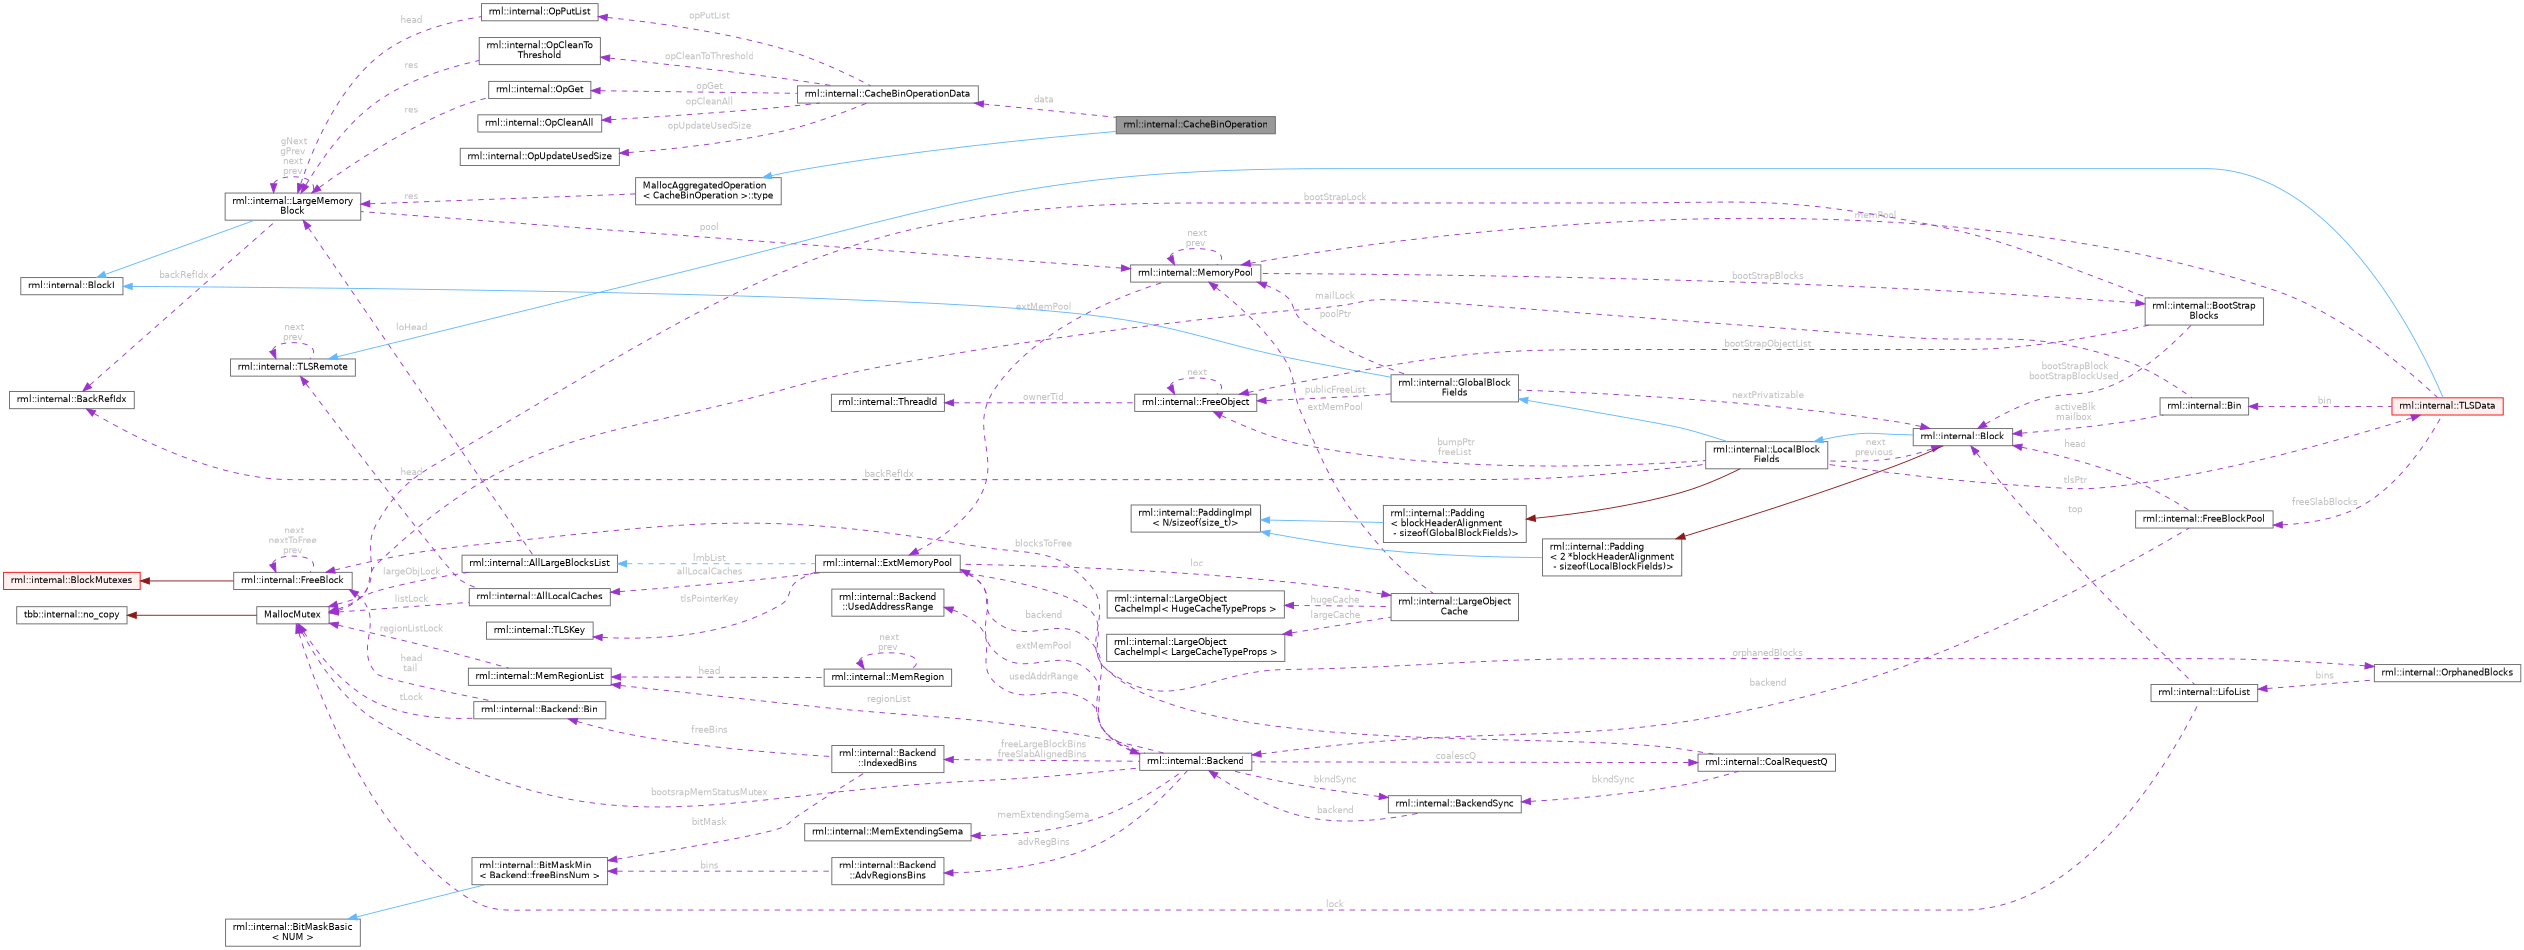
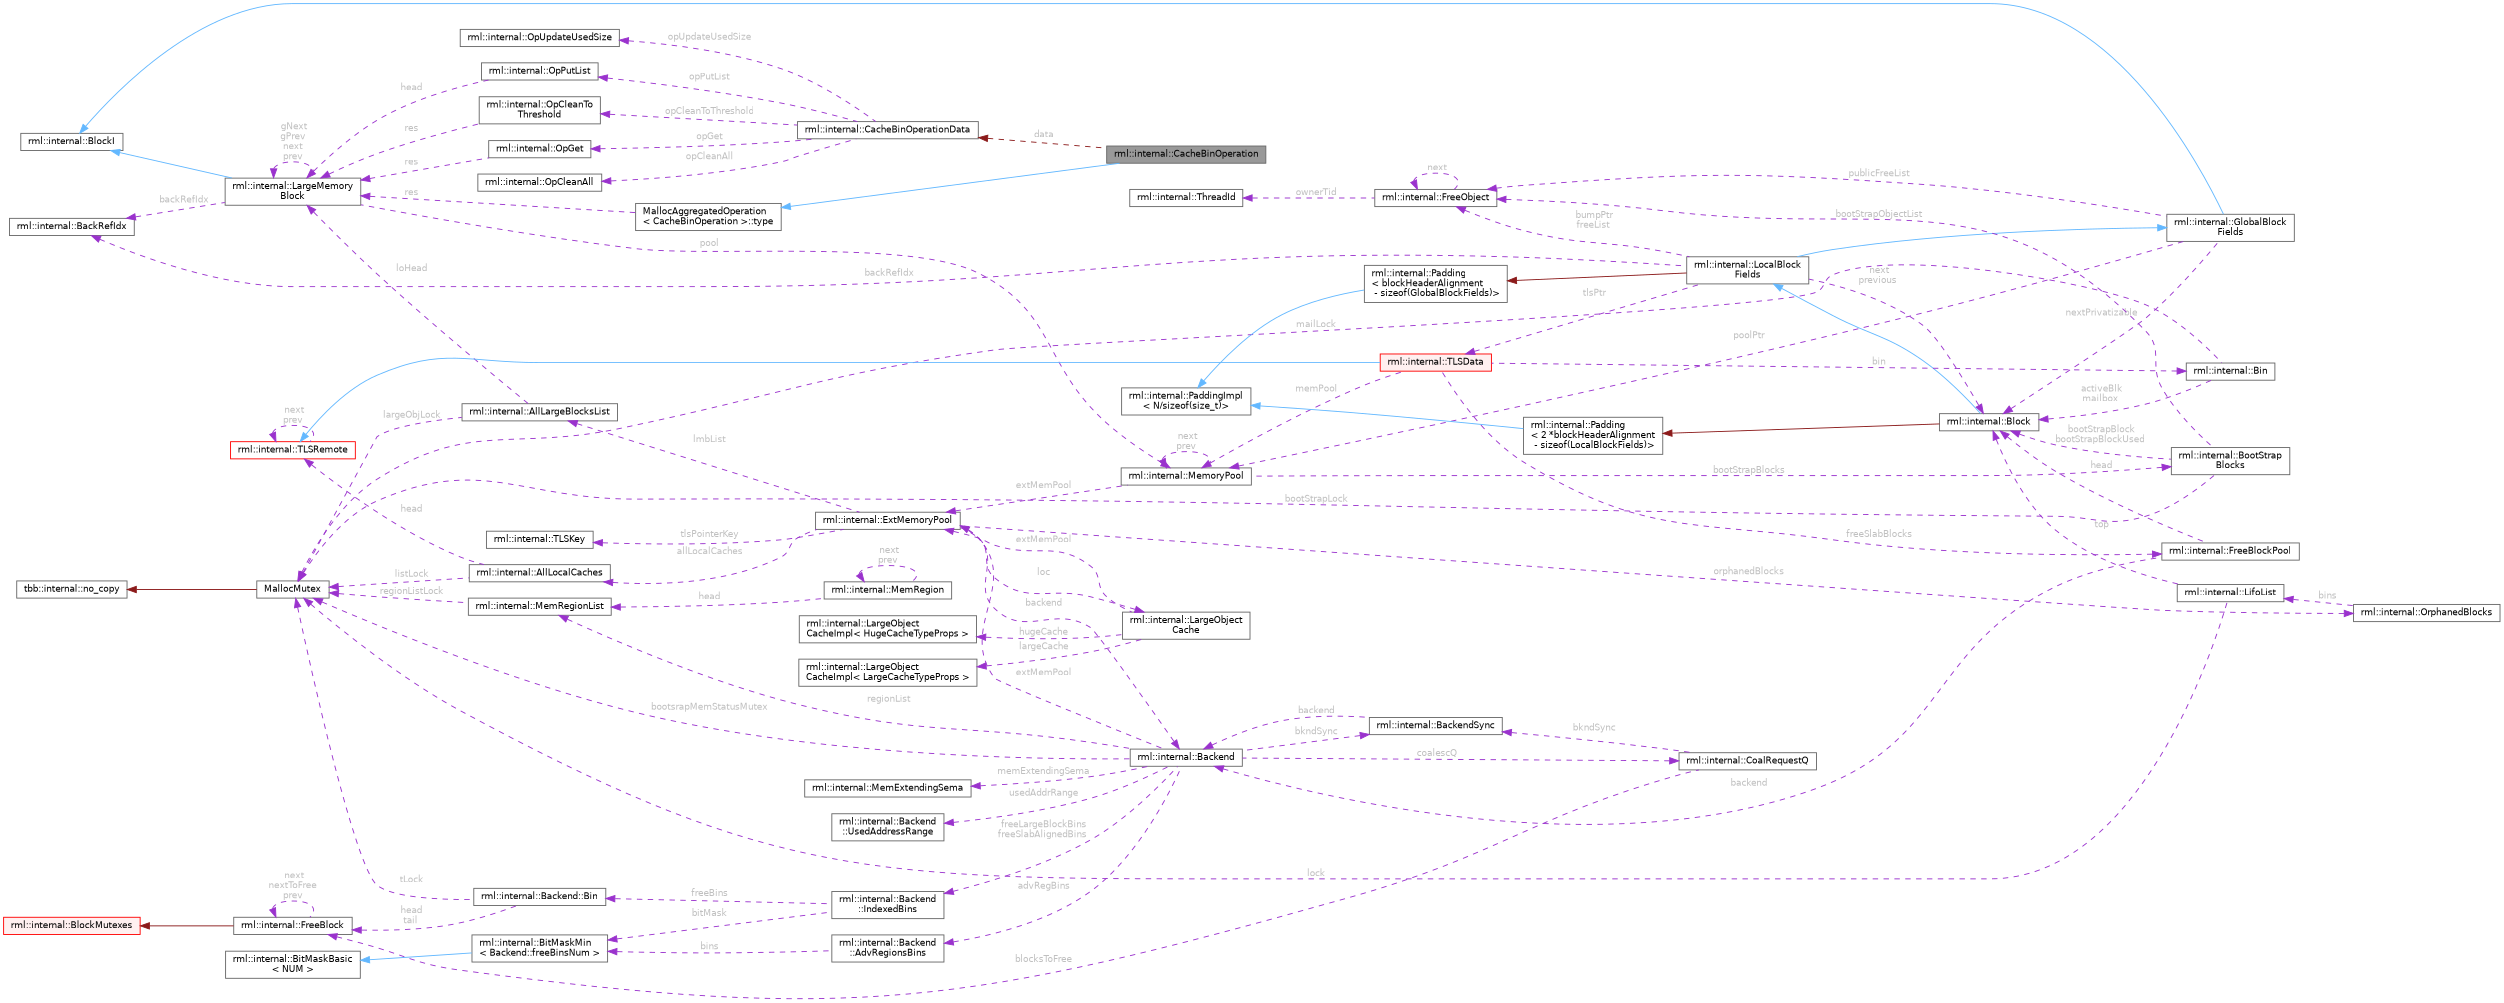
(1050, 111) -> (1047, 143)
(293, 368) -> (293, 450)
(1312, 437) -> (1055, 551)
(721, 564) -> (718, 468)
